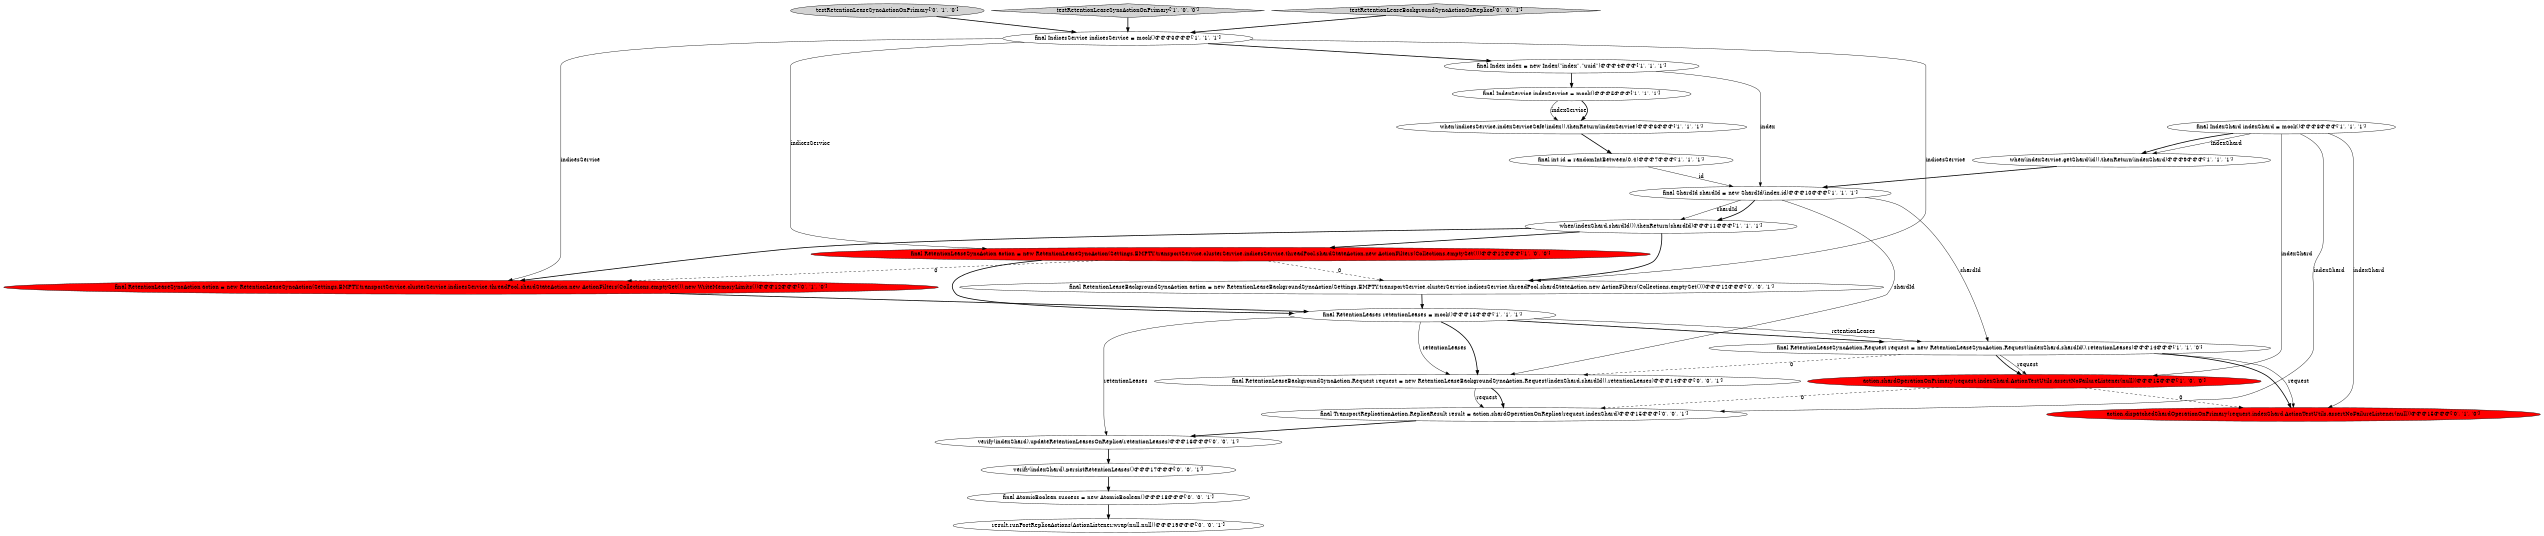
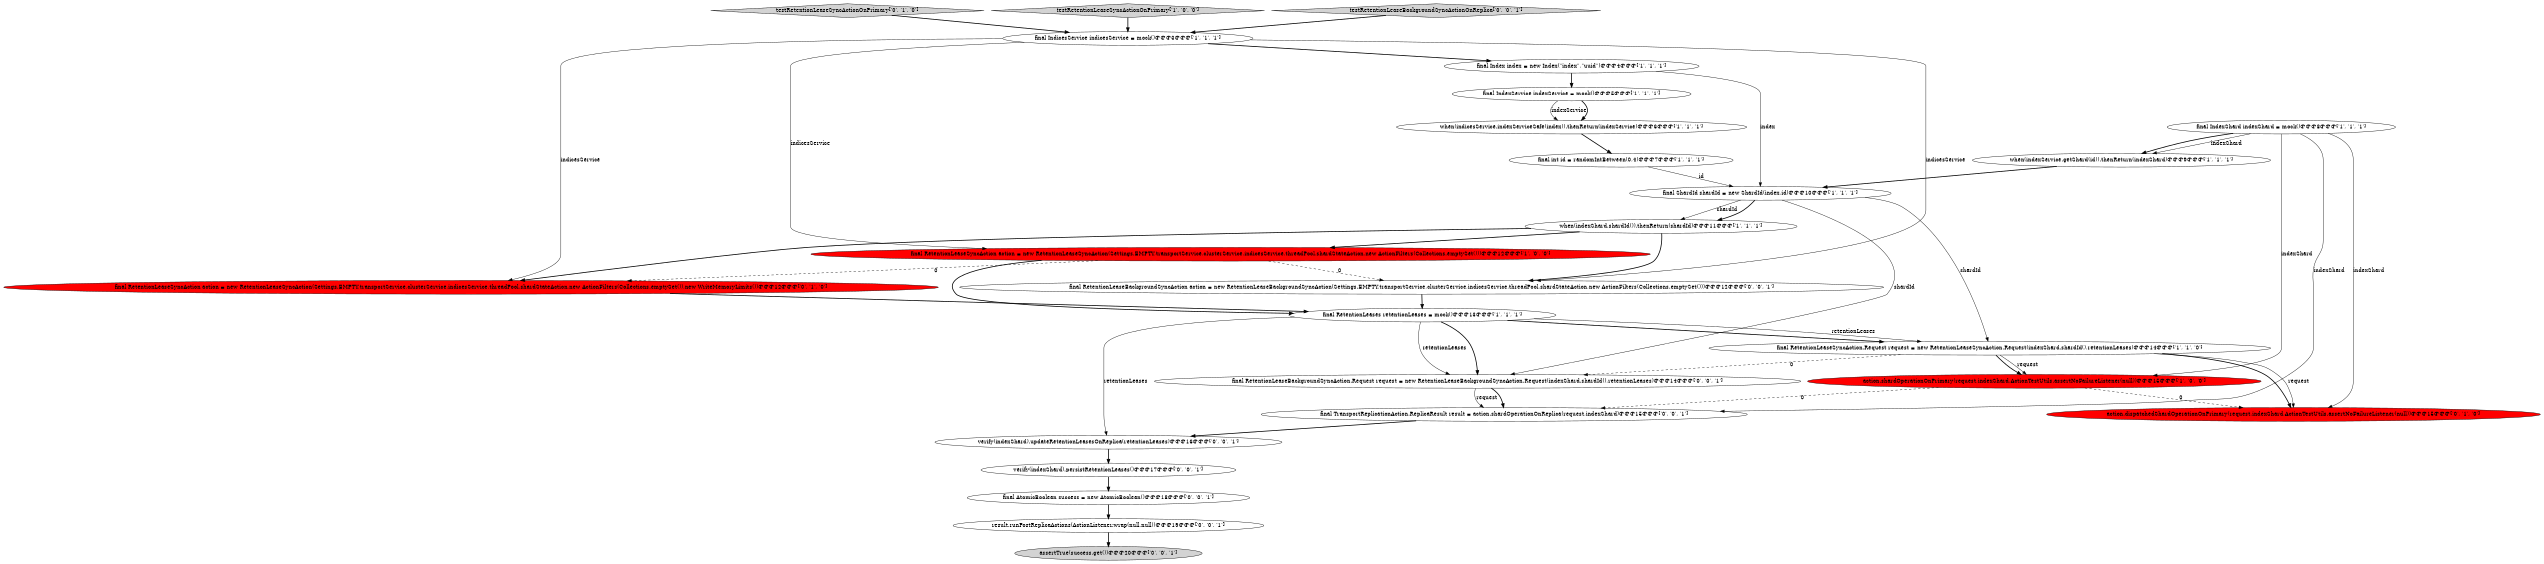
(887, 11) -> (847, 11)
none -> (1108, 553)
